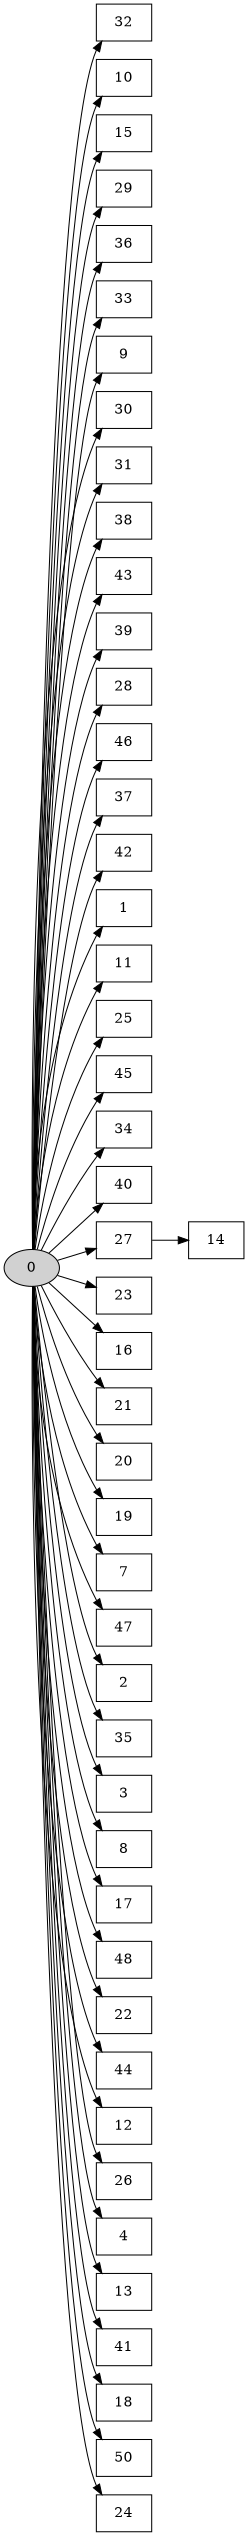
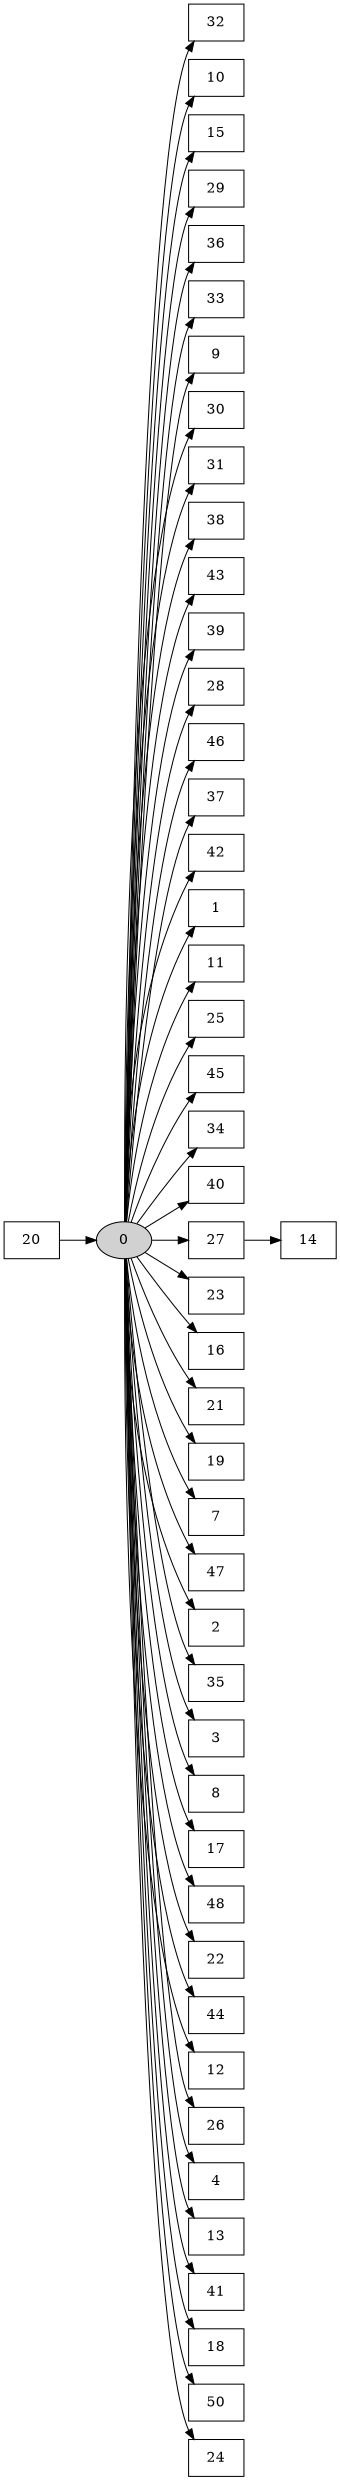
(62, 1363) -> (73, 1240)
